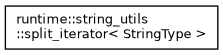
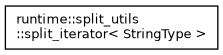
(112, 28) -> (112, 28)
